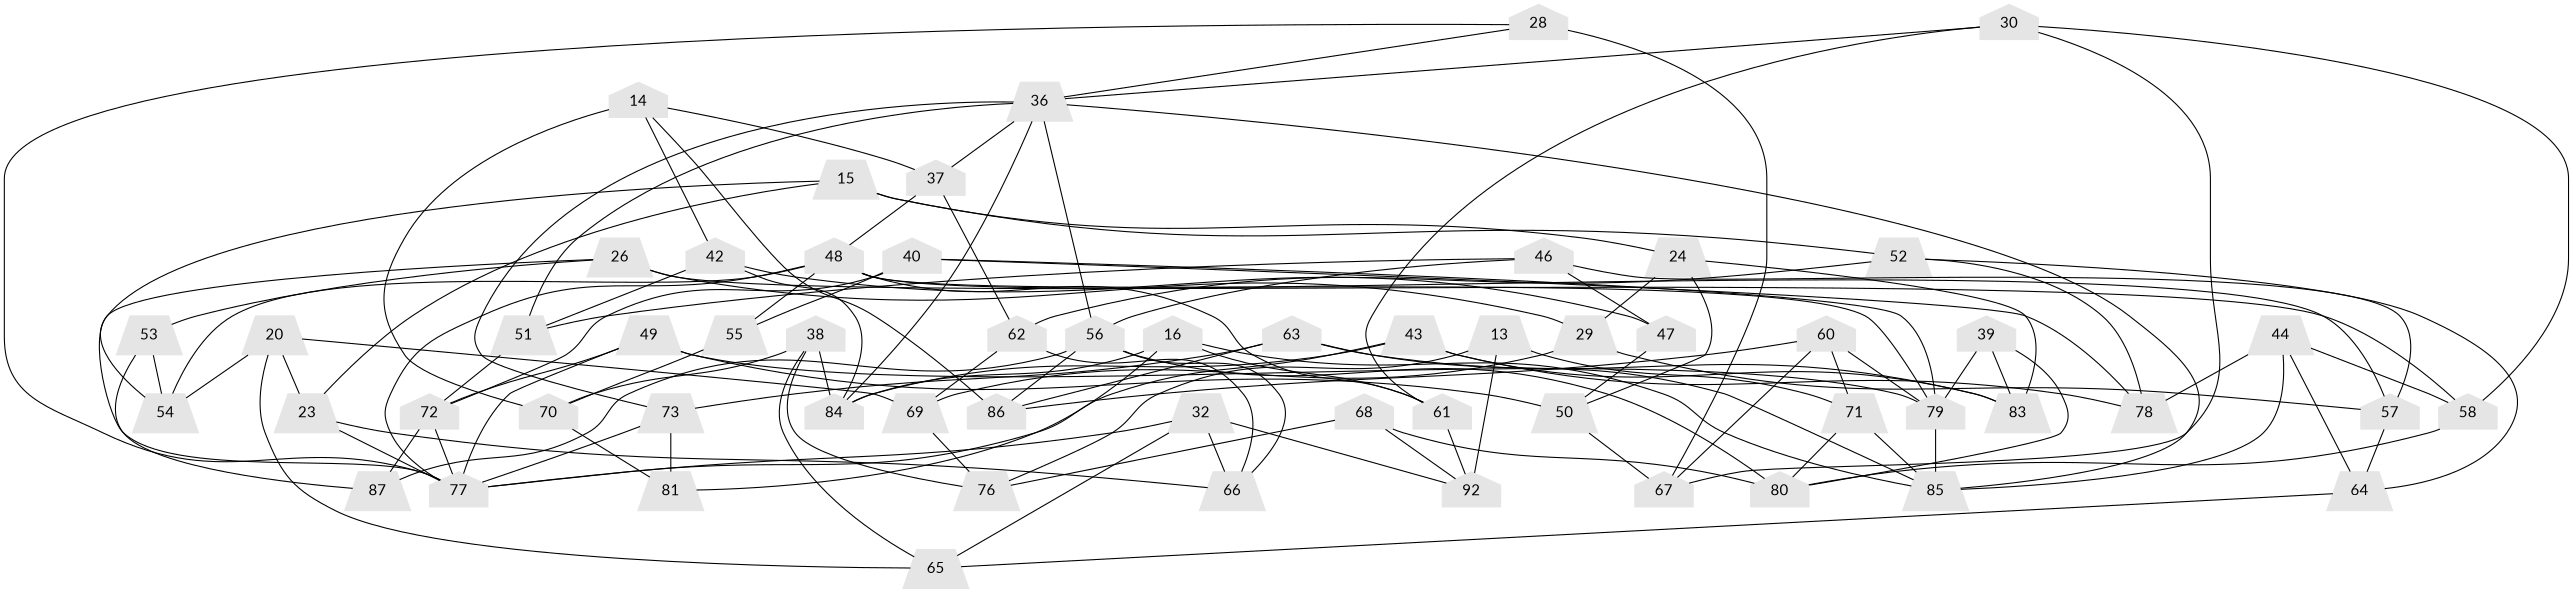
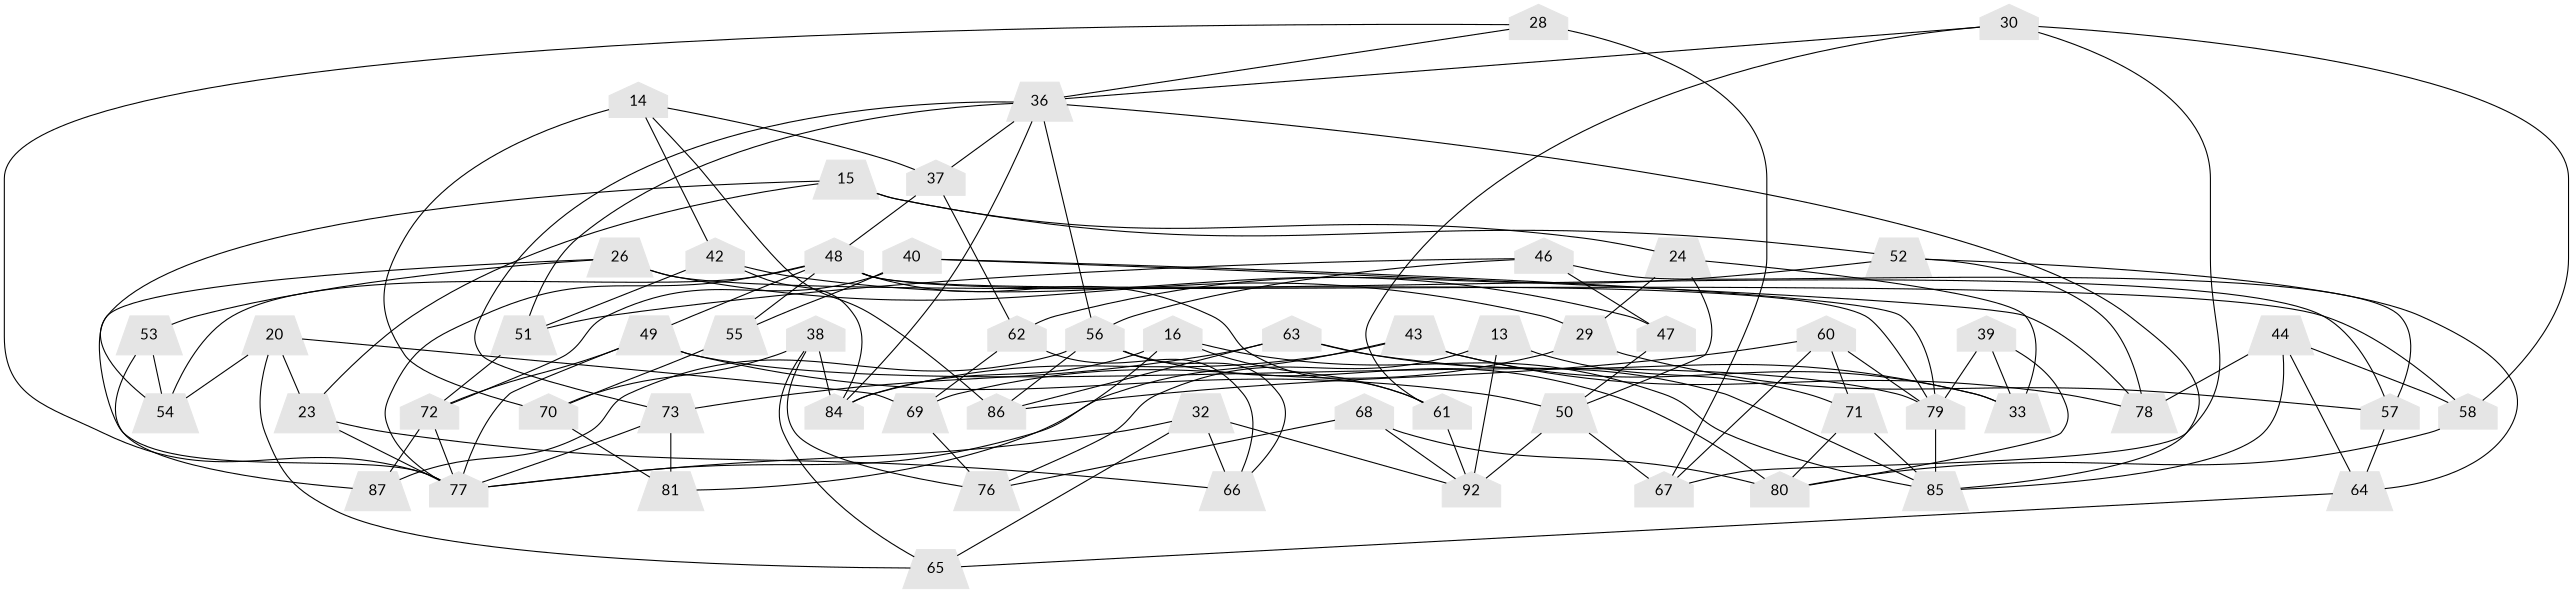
none -> (705, 311)
(2018, 413) -> (2018, 413)
none -> (1507, 461)
